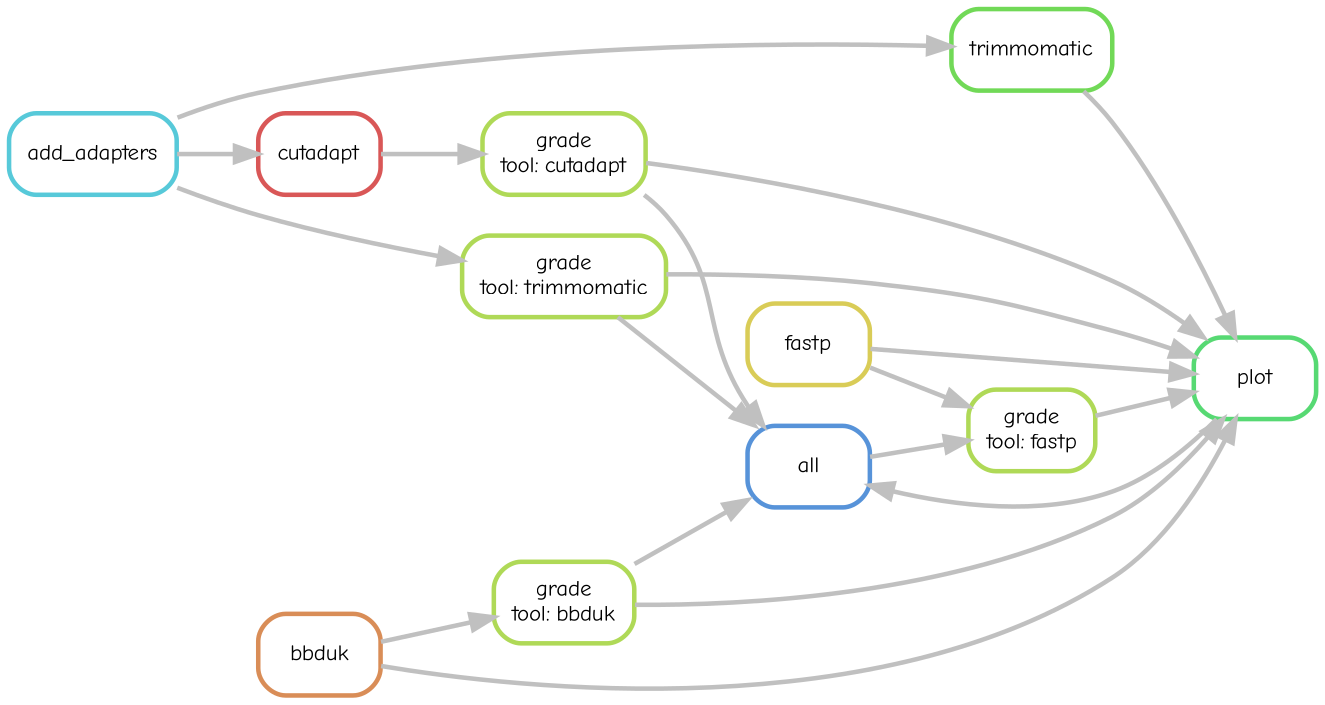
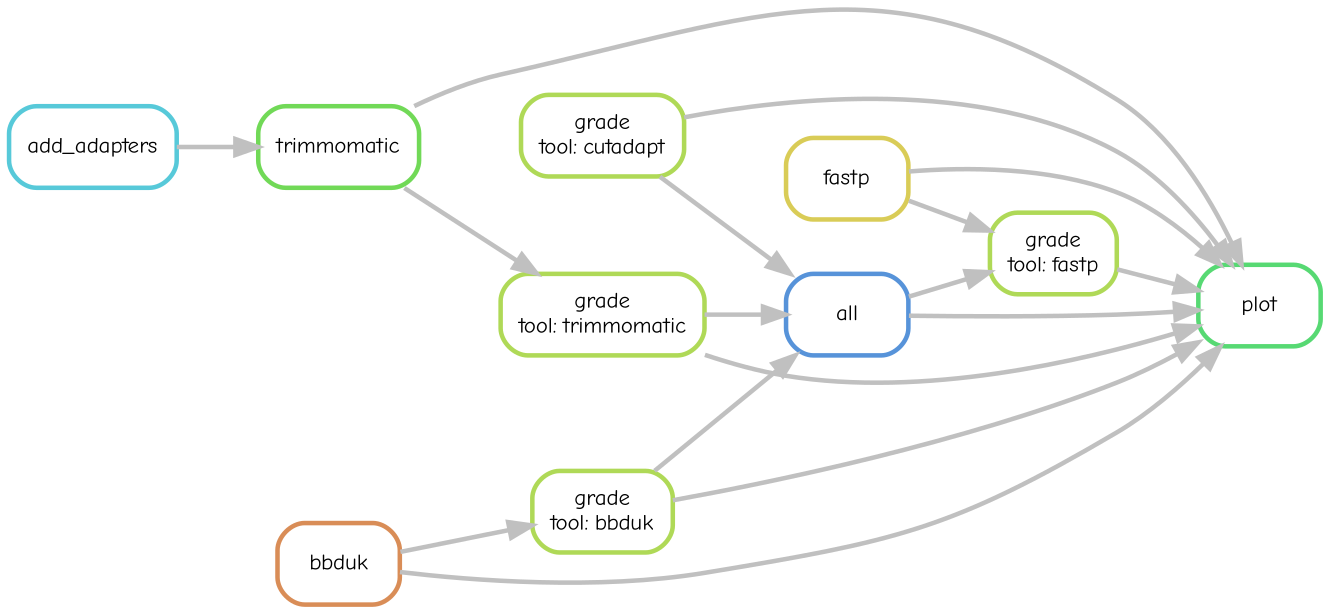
(319, 154) -> none
(307, 228) -> (461, 224)
(1066, 503) -> (1042, 316)
